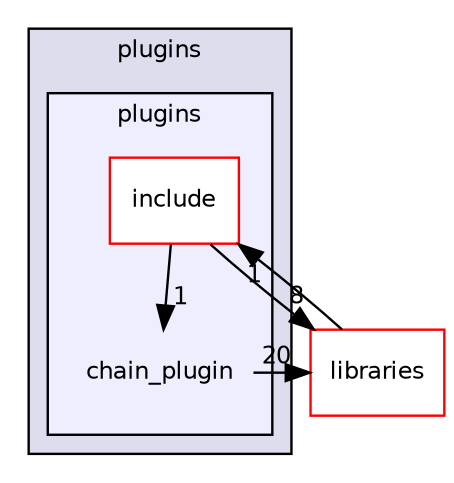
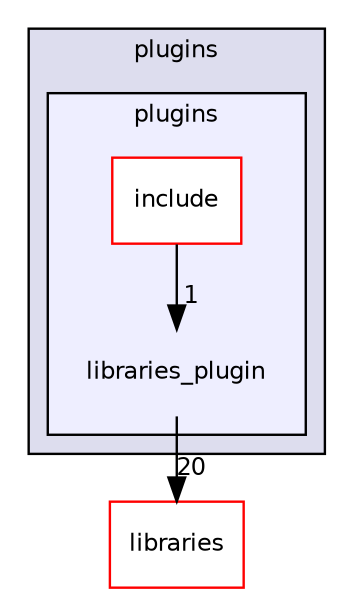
(252, 280) -> none
(307, 299) -> none
(160, 373) -> (177, 373)
